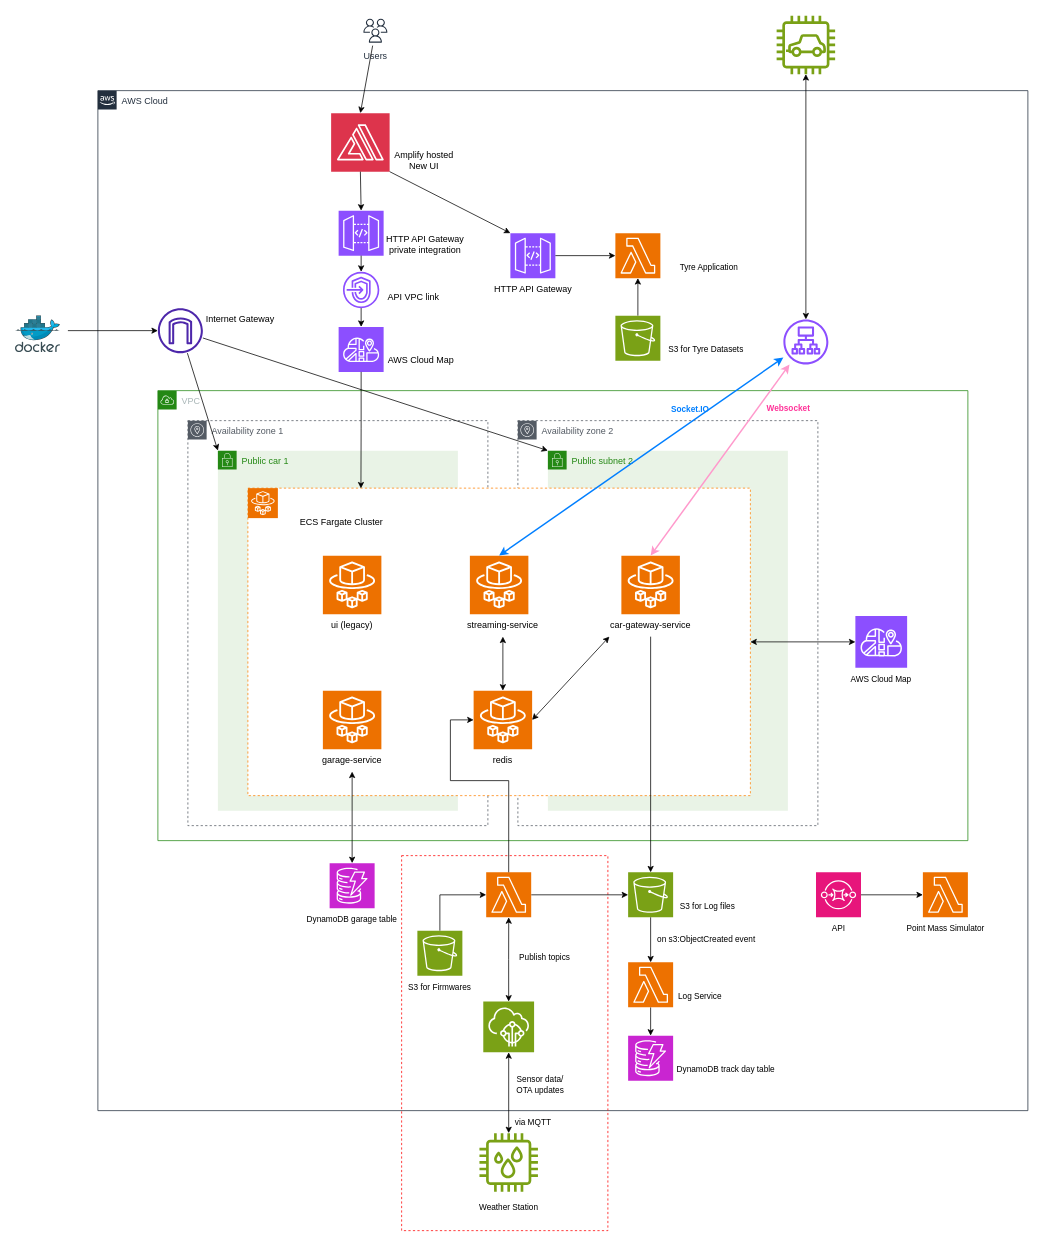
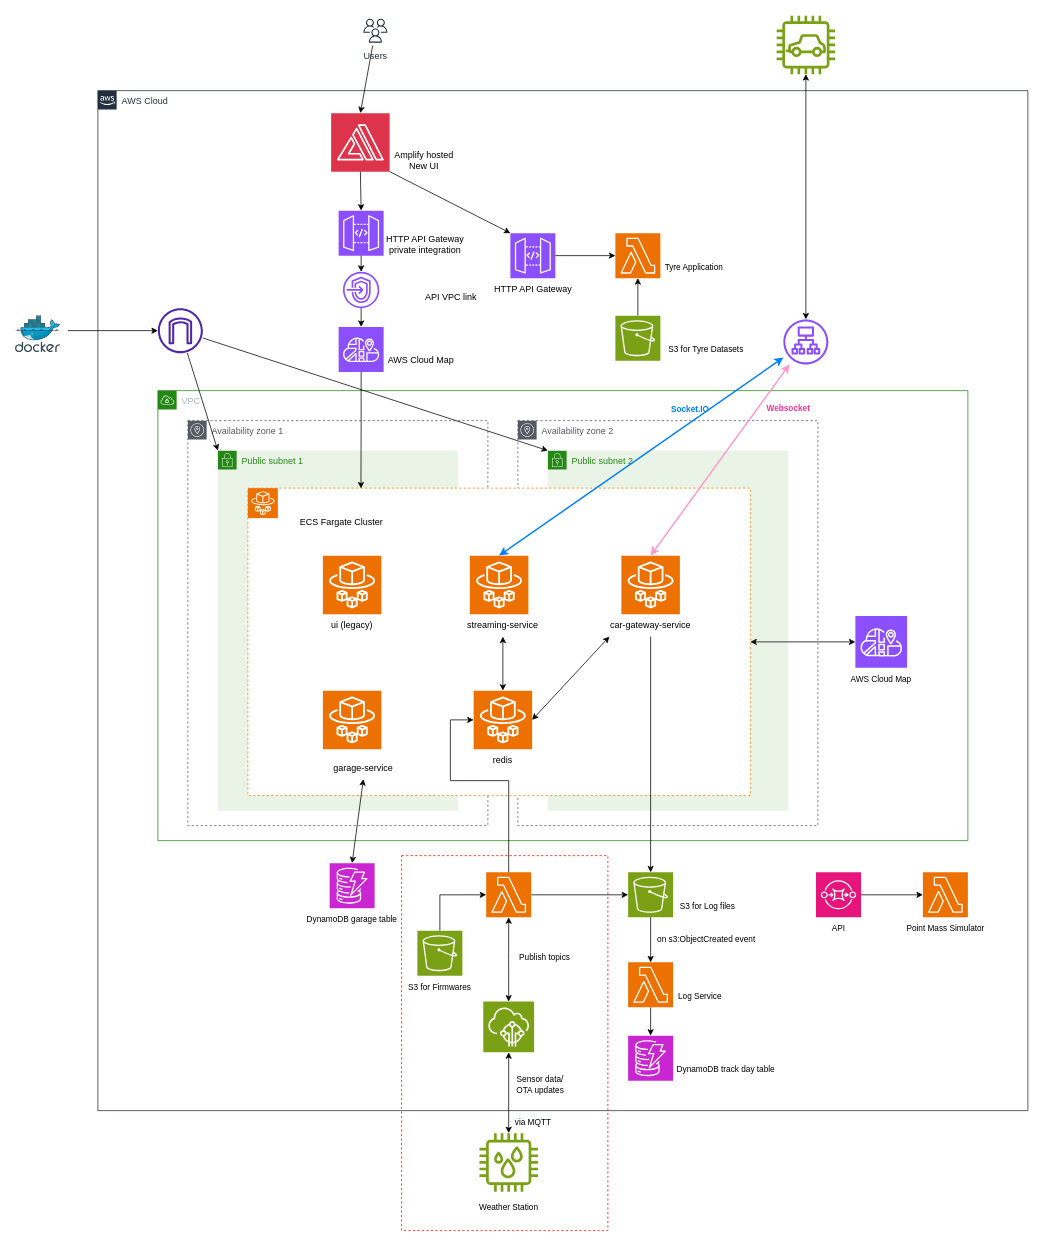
(709, 267) -> (694, 267)
(414, 297) -> (451, 297)
(240, 319) -> none
(267, 461) -> (275, 461)
(352, 760) -> (363, 768)
